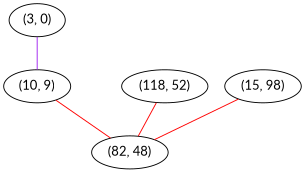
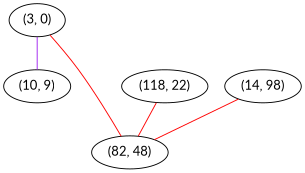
(165, 86) -> (165, 86)
(263, 86) -> (263, 86)
(83, 119) -> (88, 84)
